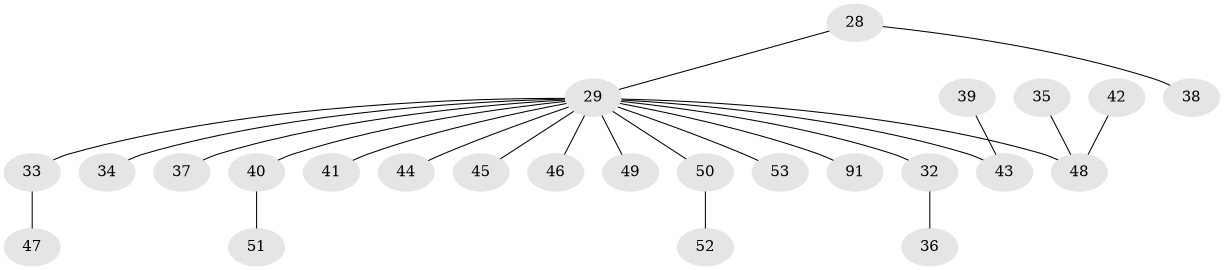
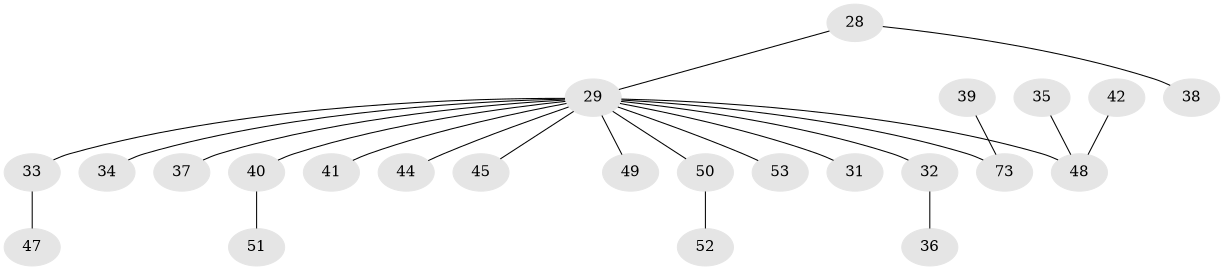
(556, 172) -> none
(855, 172) -> (855, 172)
(1005, 172) -> (1005, 172)
